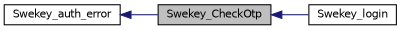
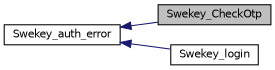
(295, 15) -> (151, 46)
